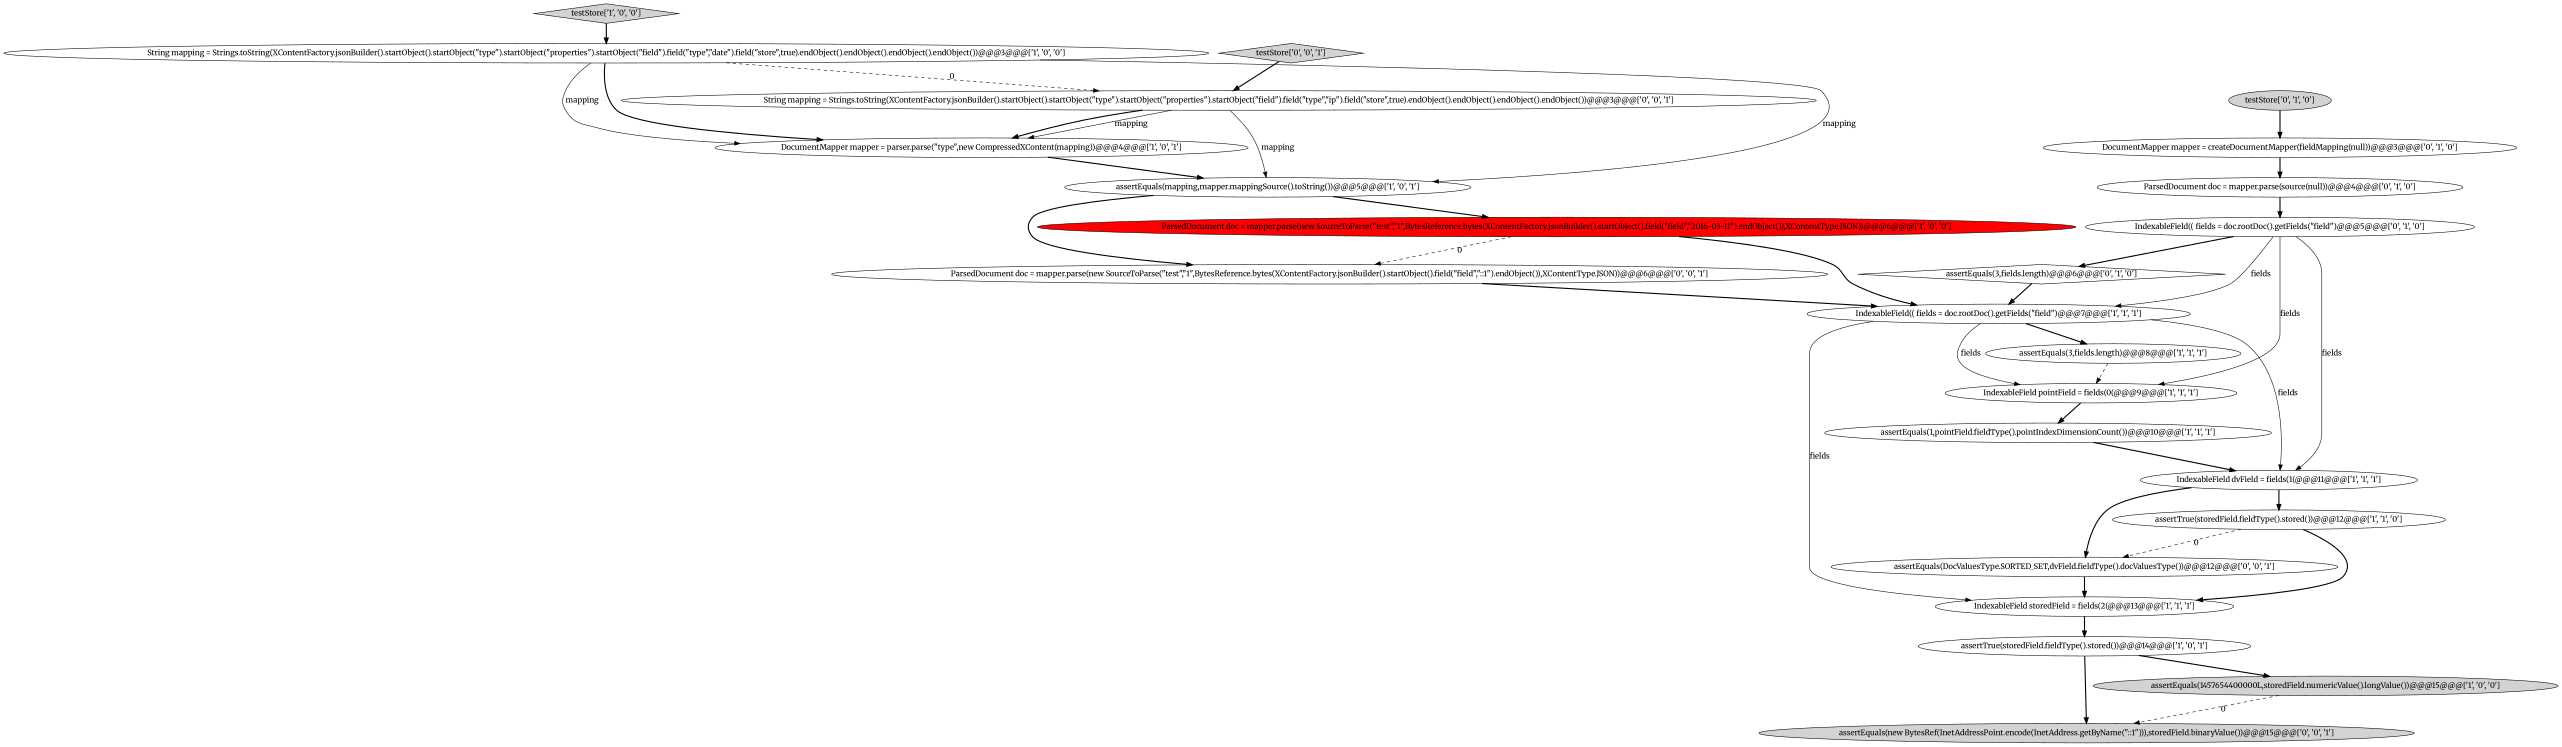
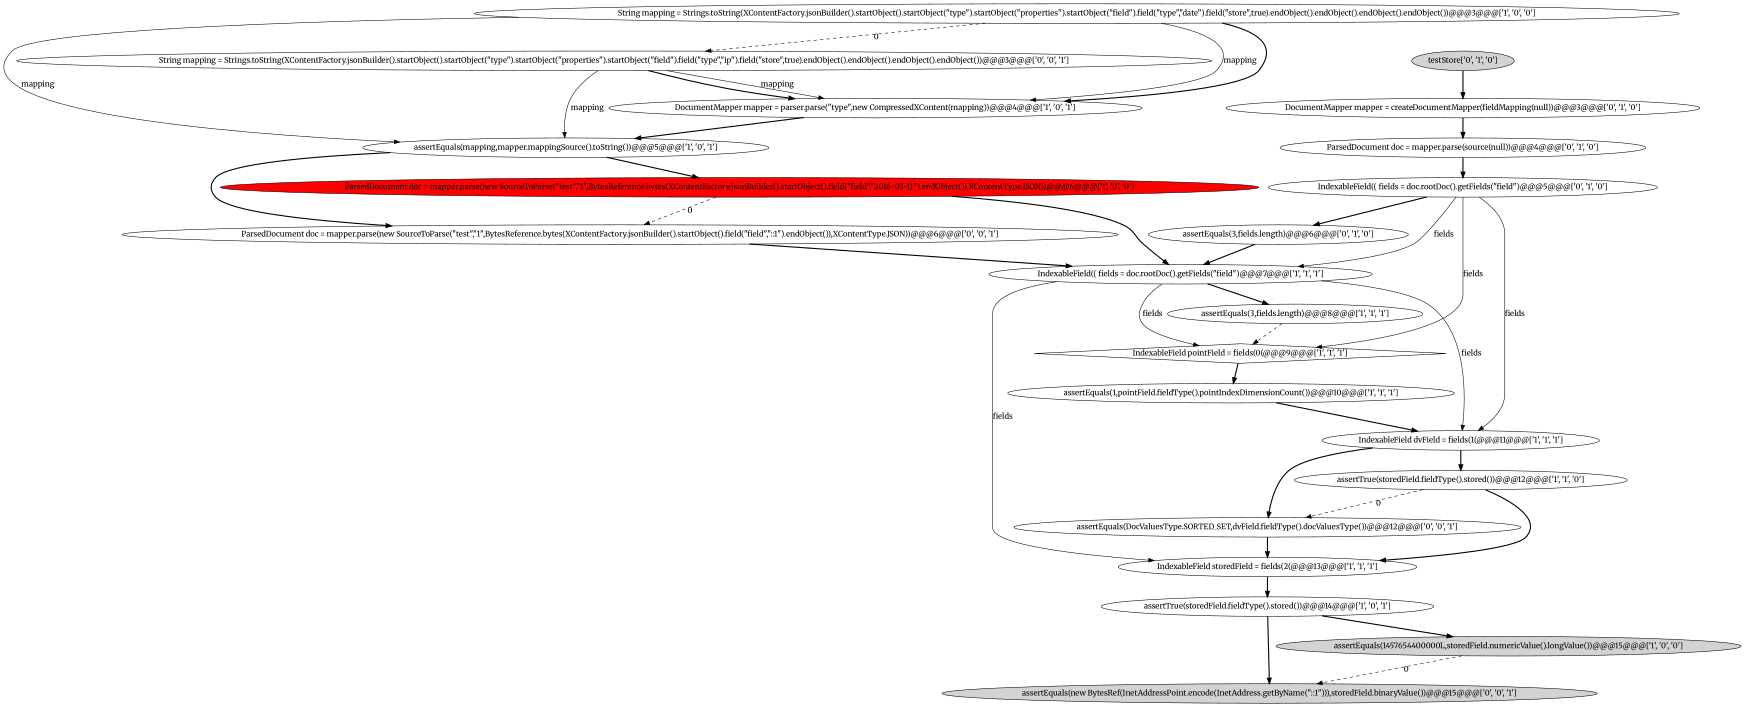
(606, 14) -> none
(1291, 53) -> none
(2042, 274) -> (1278, 235)
(2091, 393) -> (1240, 354)
